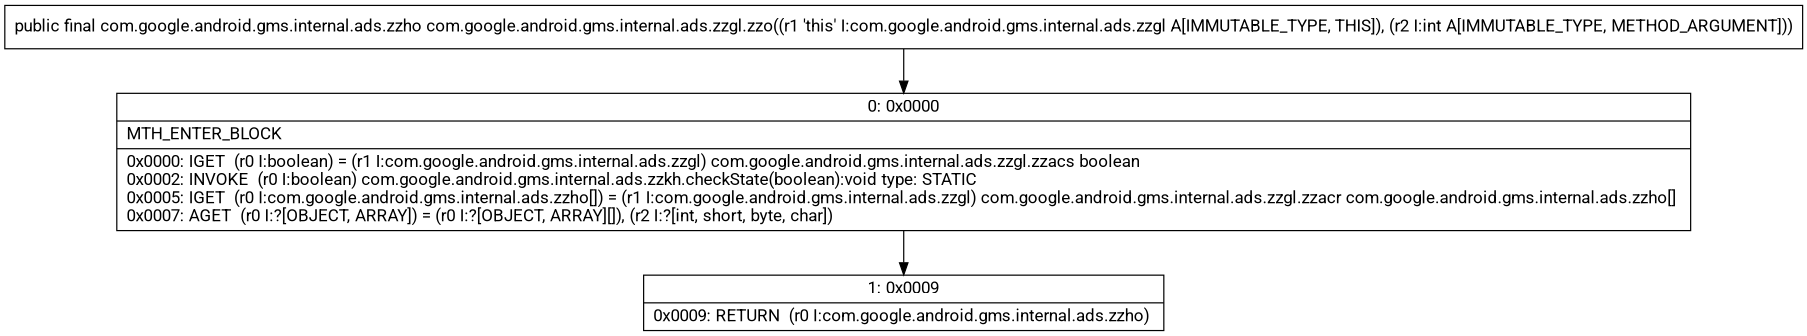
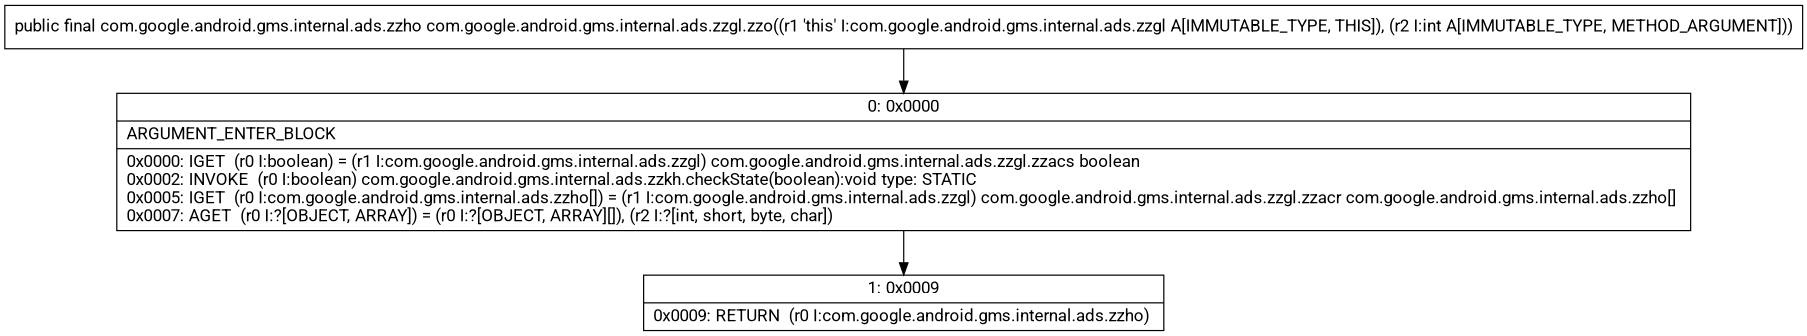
(205, 134) -> (232, 134)
